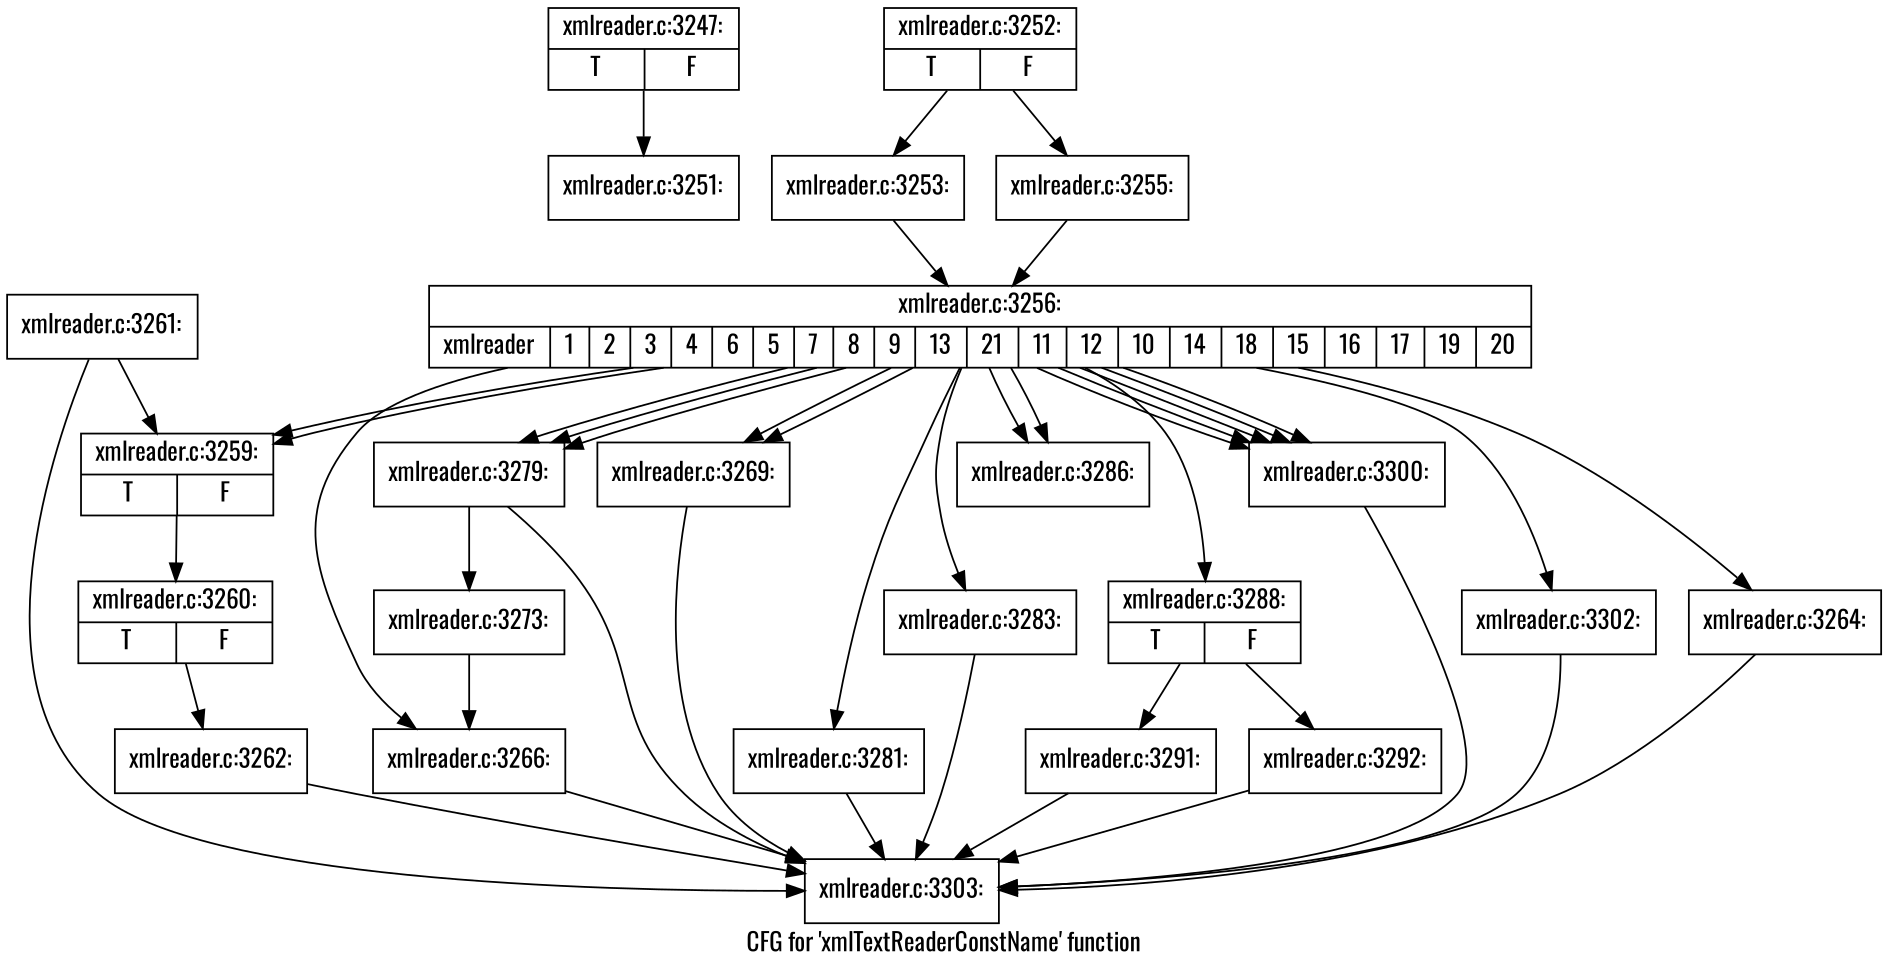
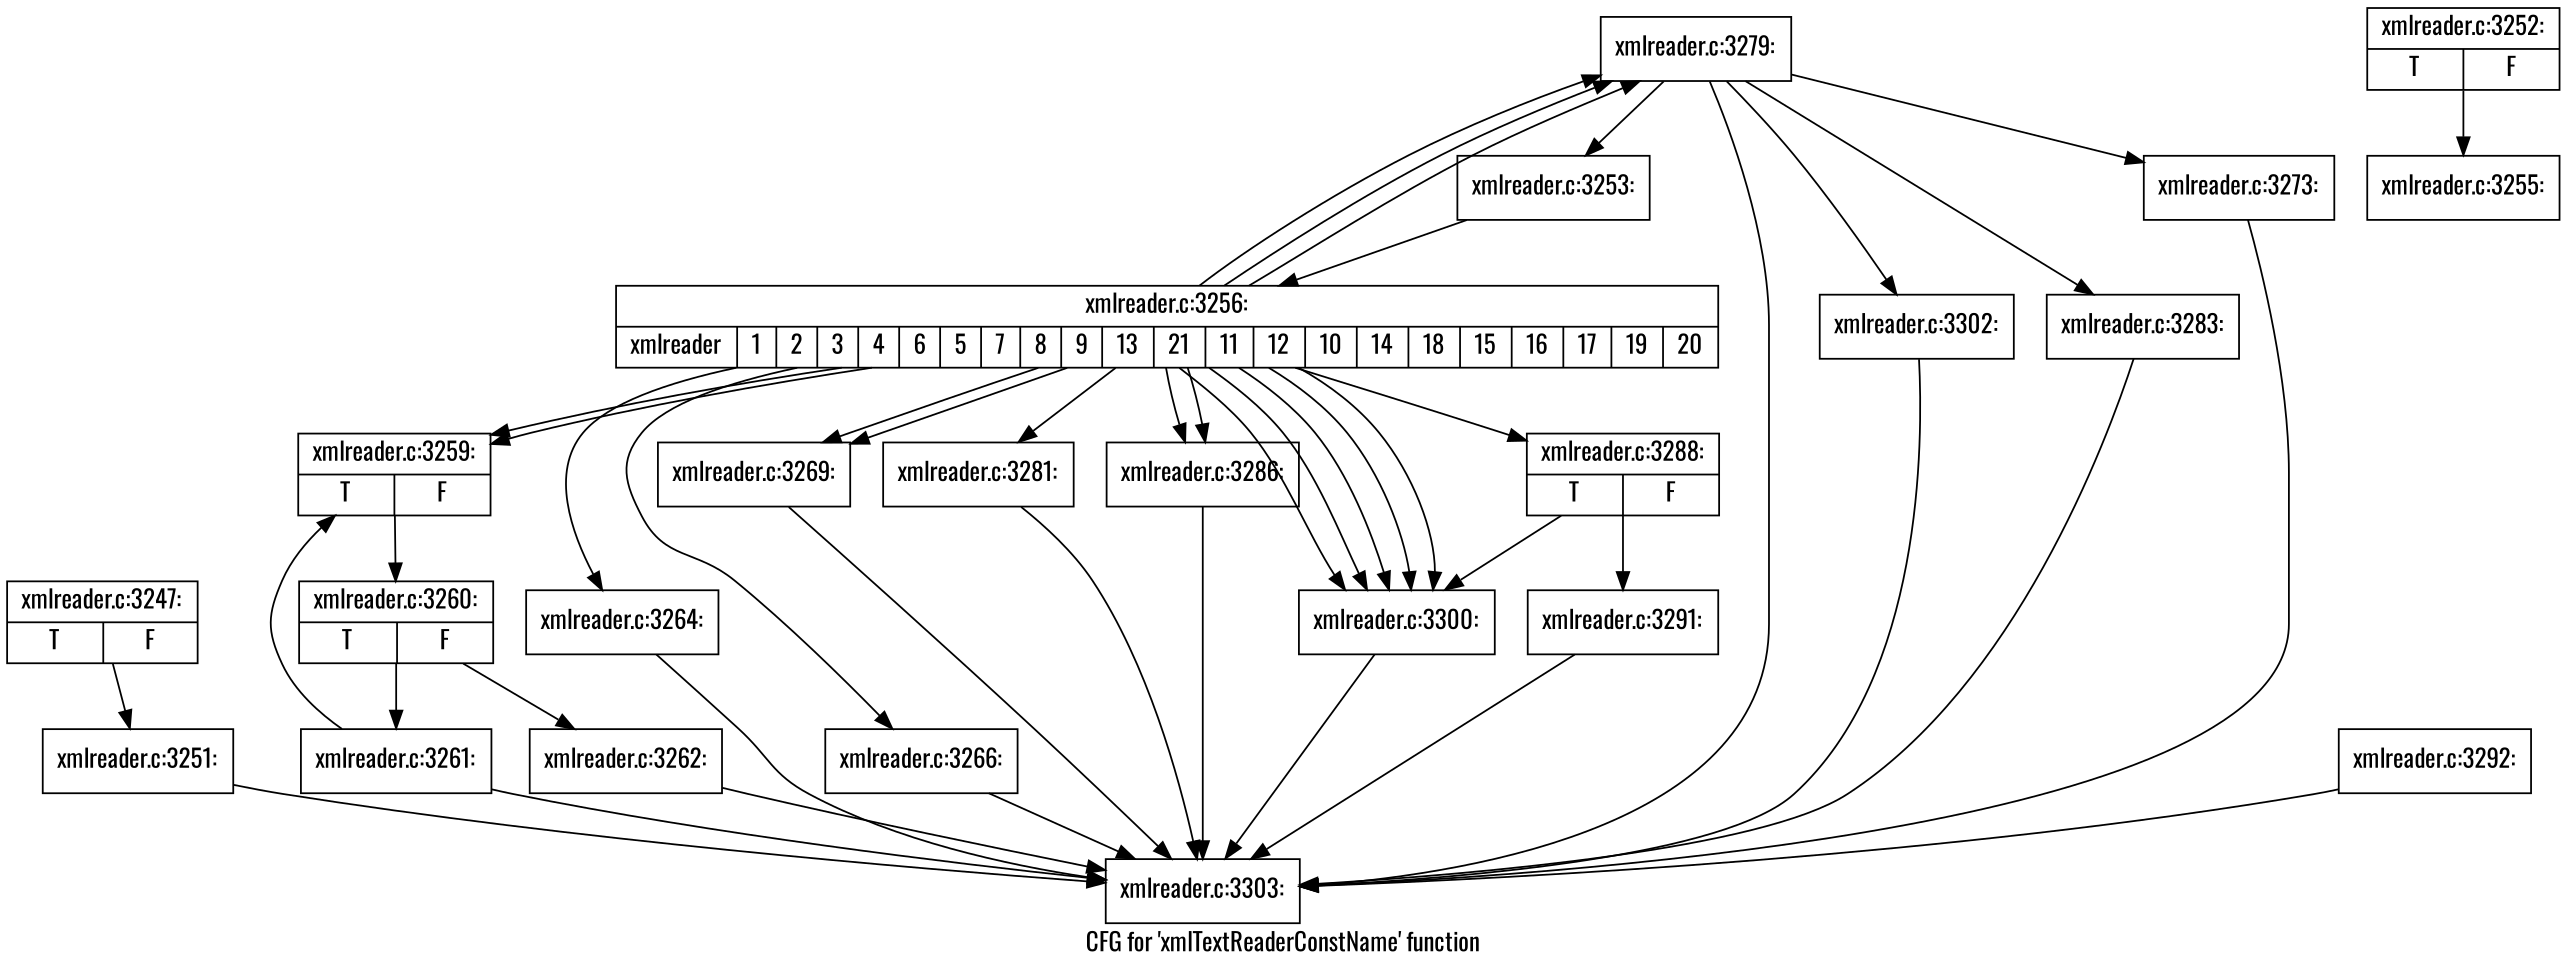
(926, 116) -> (1631, 112)
(1046, 246) -> none
(1440, 420) -> (1811, 177)
(936, 470) -> (1912, 183)
none -> (1203, 674)
(469, 683) -> (2038, 795)
none -> (396, 687)
(1273, 690) -> (1511, 548)
none -> (659, 843)
